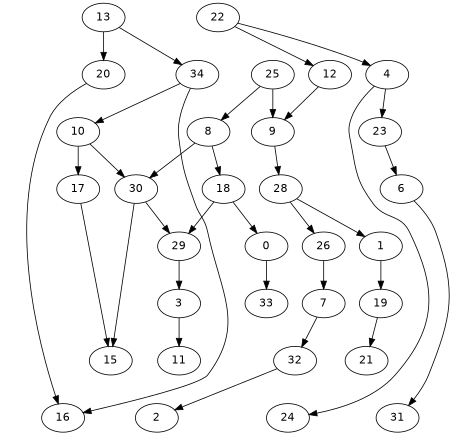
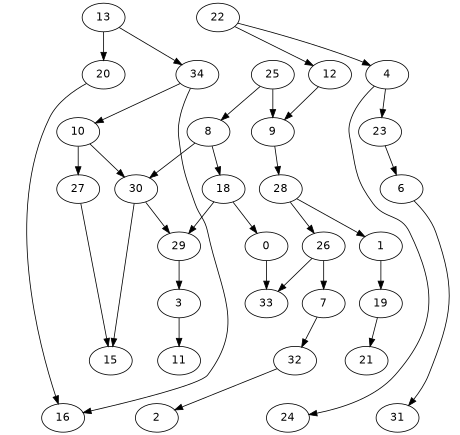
(78, 189) -> (78, 189)
none -> (298, 272)
